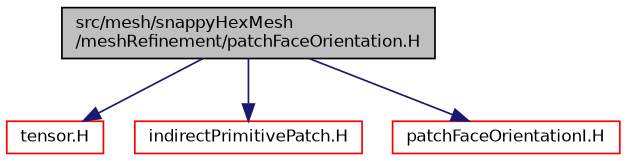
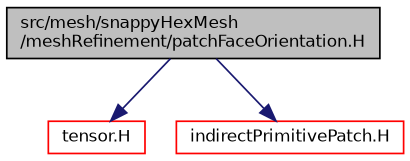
(506, 137) -> none
